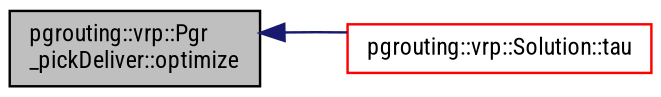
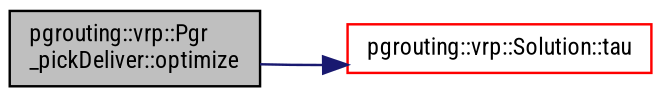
(316, 32) -> (291, 65)
